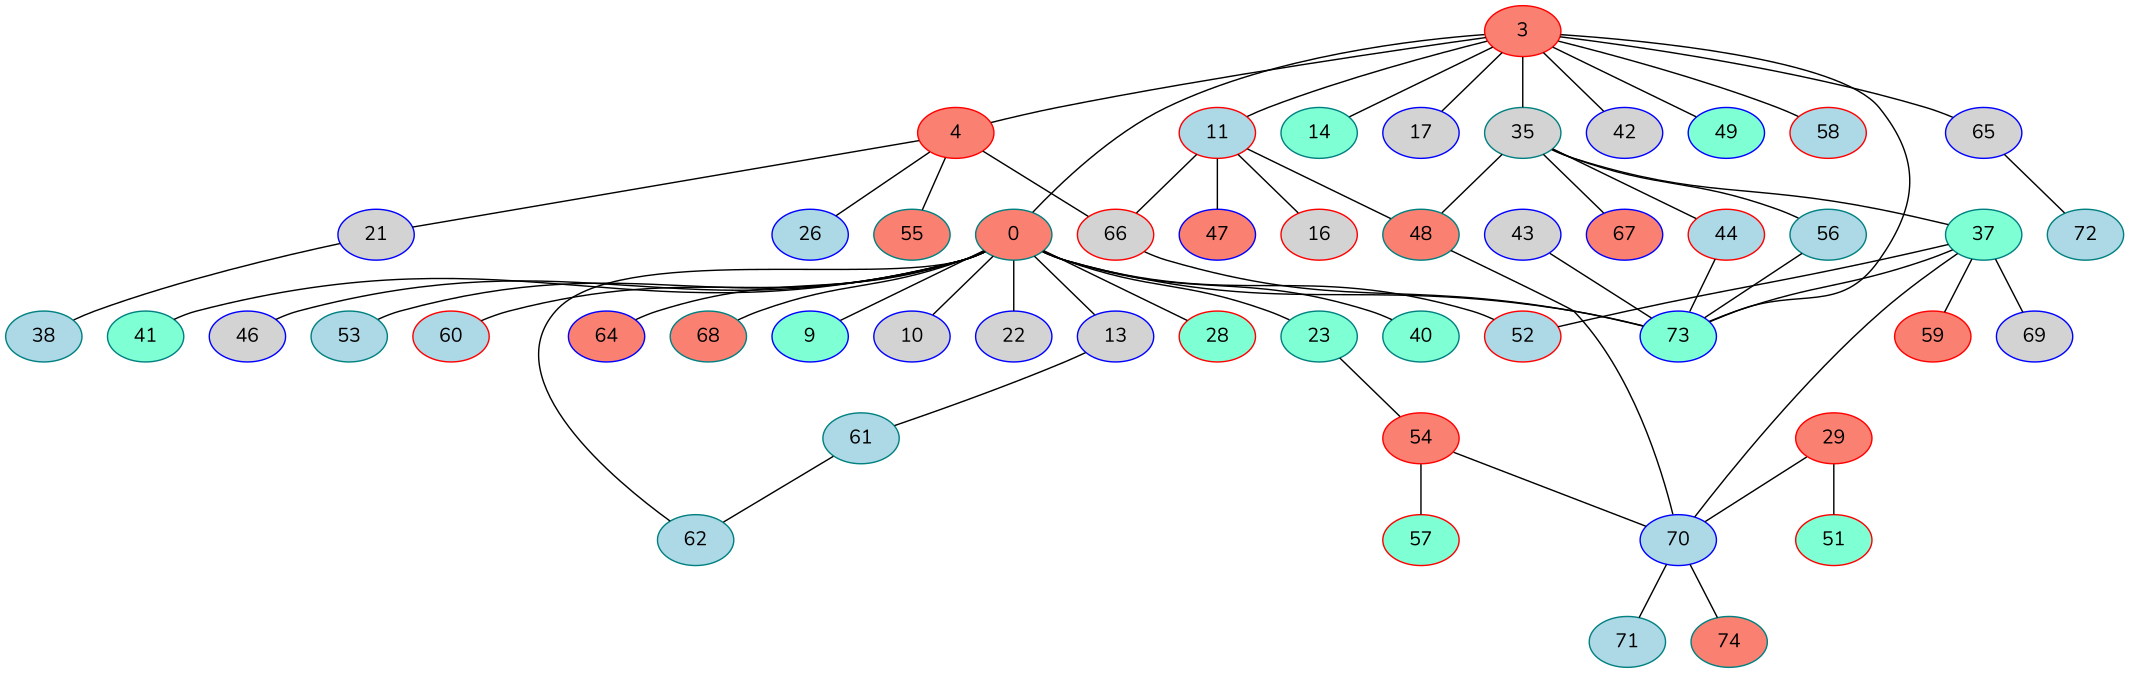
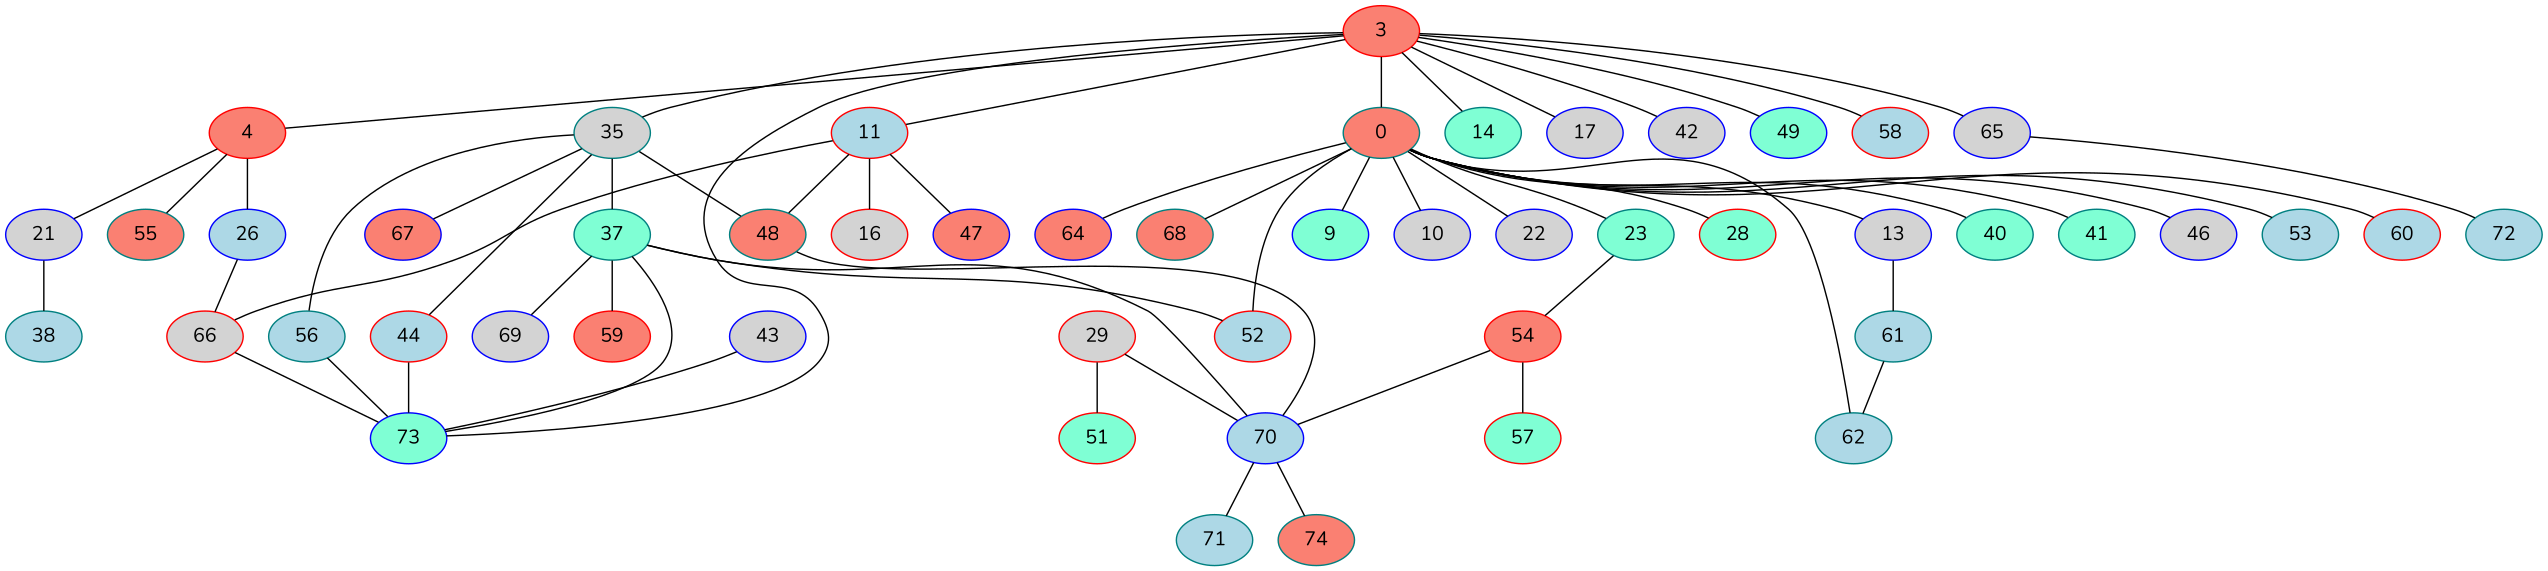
(1036, 184) -> (226, 286)
(1342, 295) -> none
(1834, 438) -> (1097, 337)
